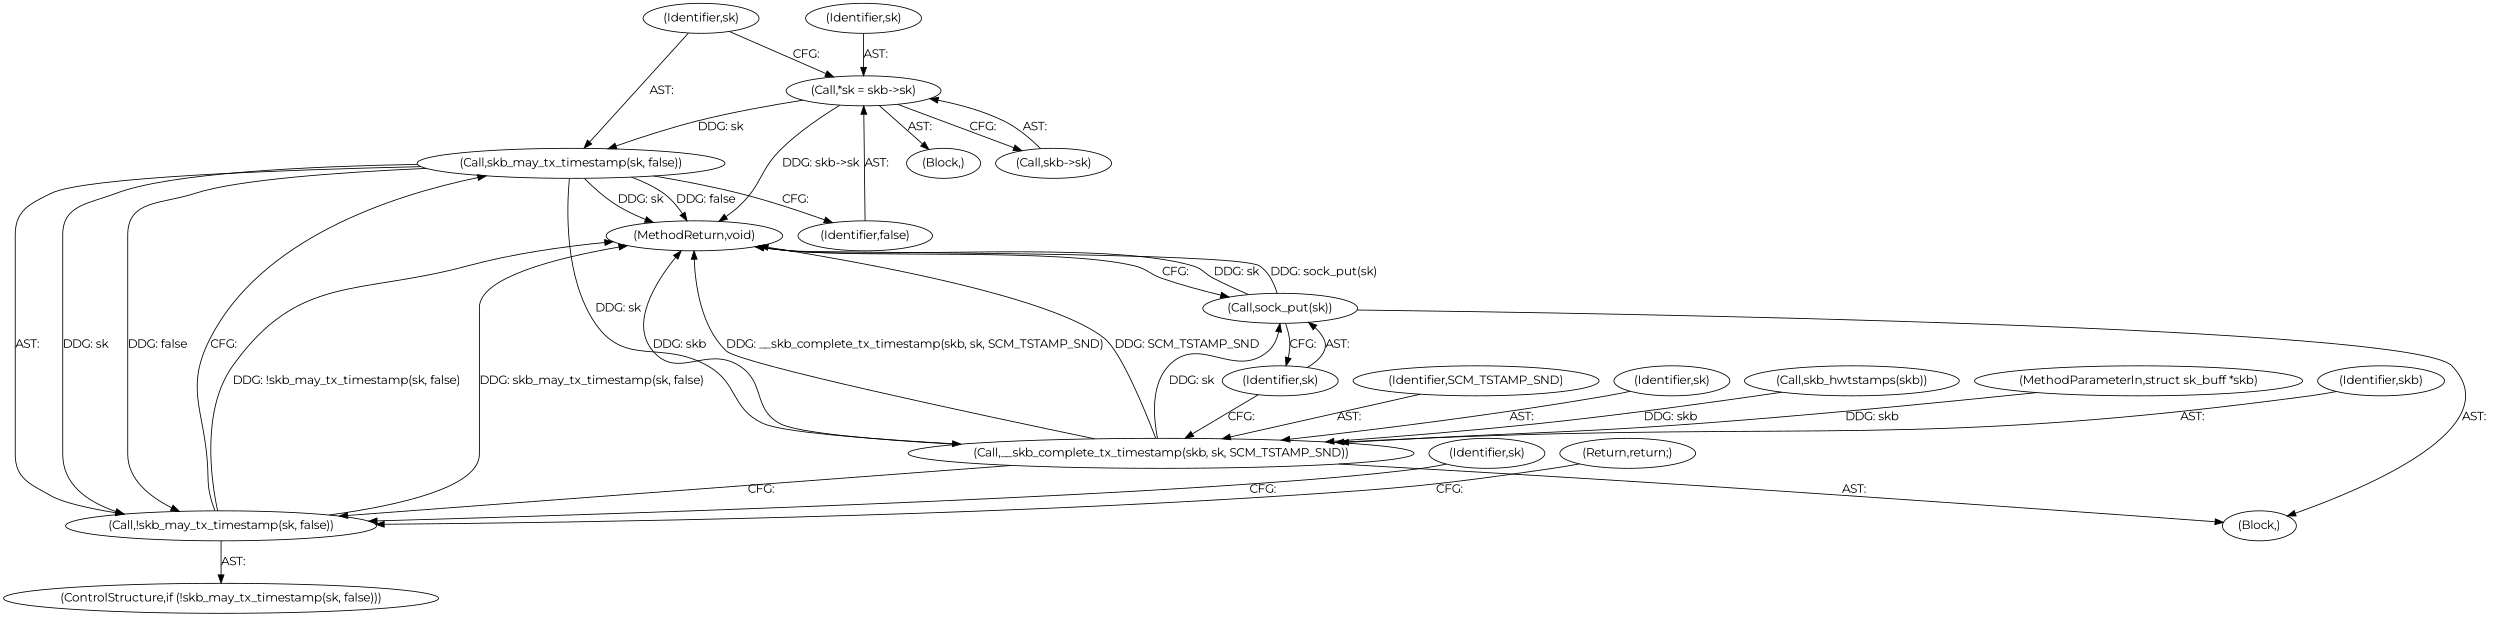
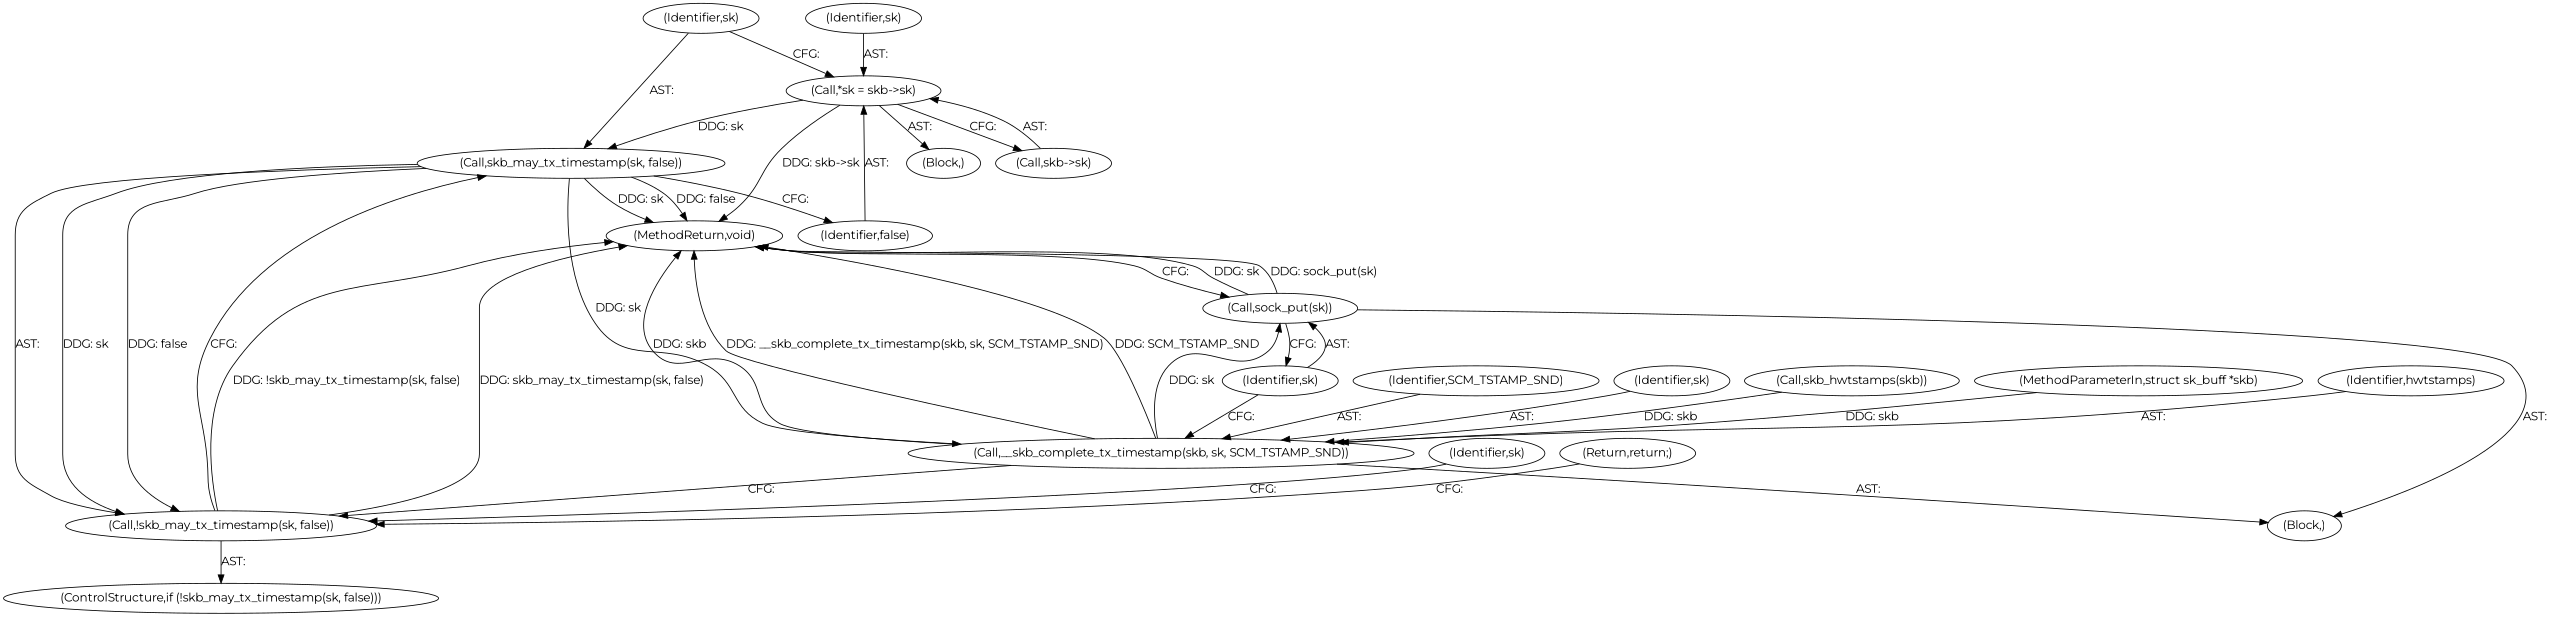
(2381, 381) -> (2411, 381)
